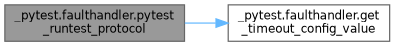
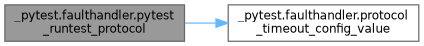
(309, 23) -> (324, 23)
